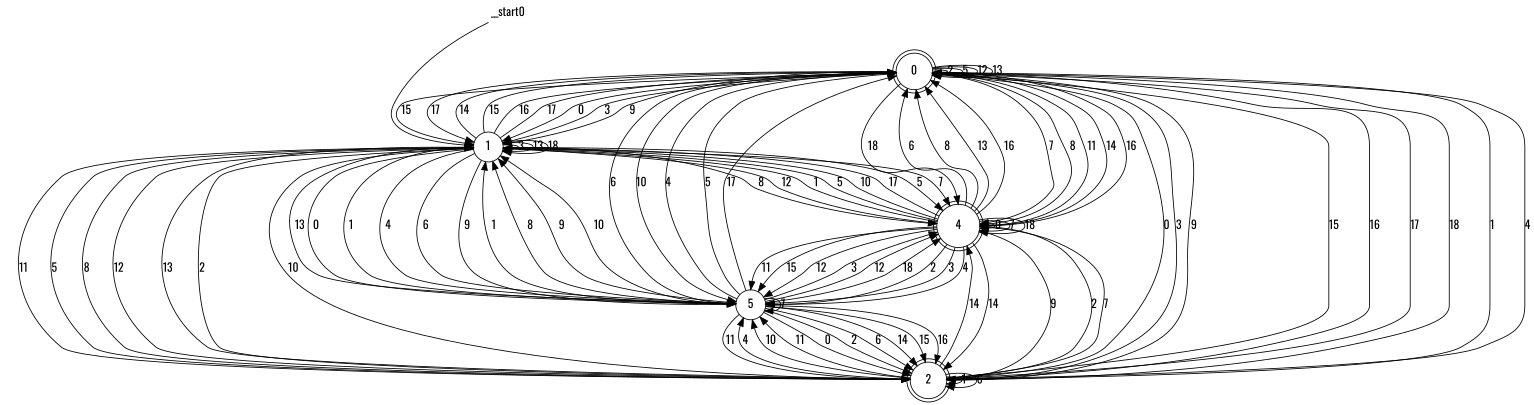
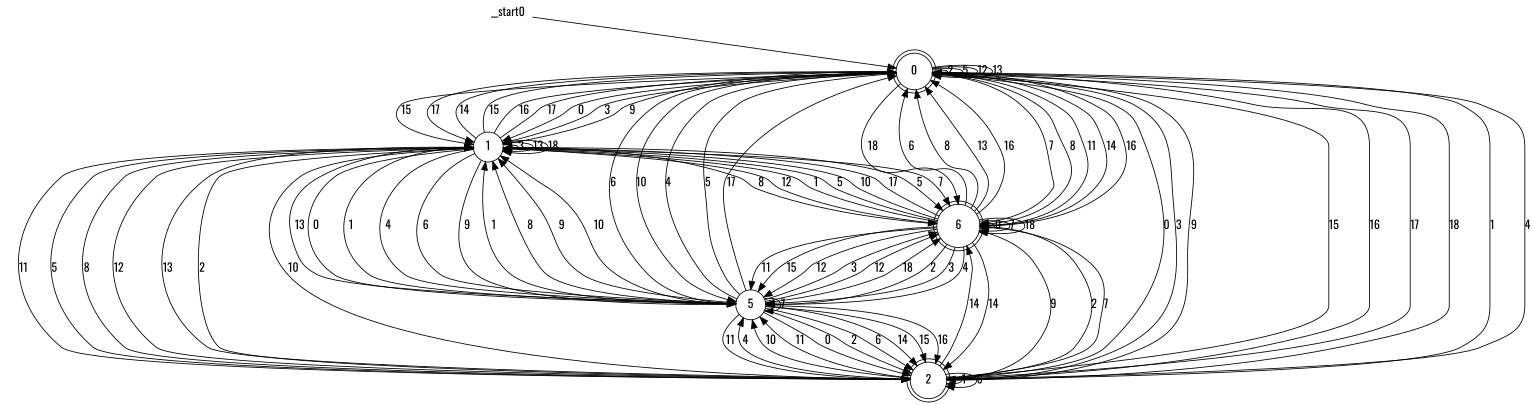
(402, 90) -> (710, 42)
(958, 226) -> (958, 226)
